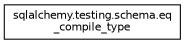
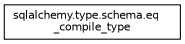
(92, 22) -> (92, 22)
